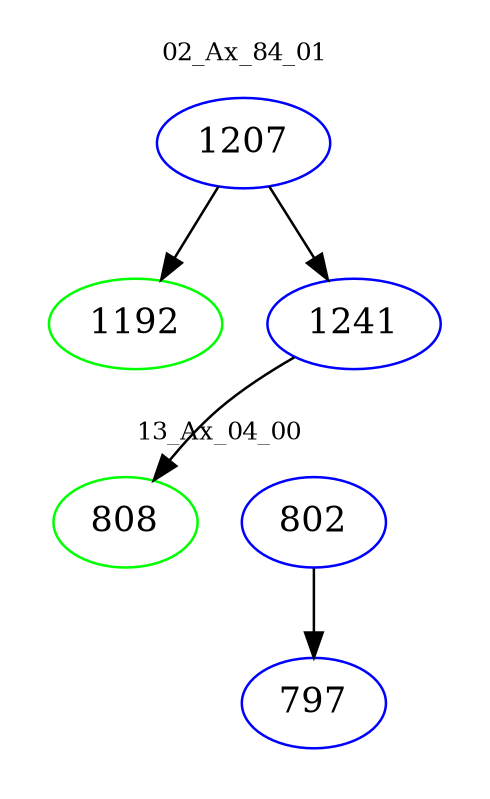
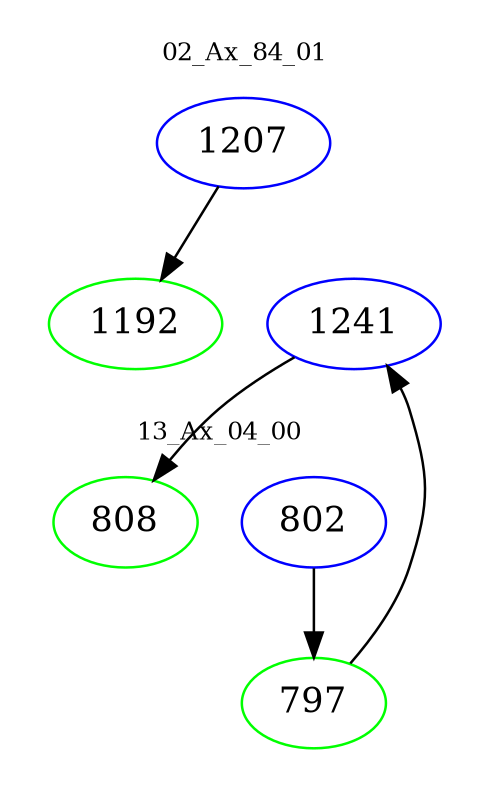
(292, 222) -> (422, 519)
(314, 703) -> (314, 703)
